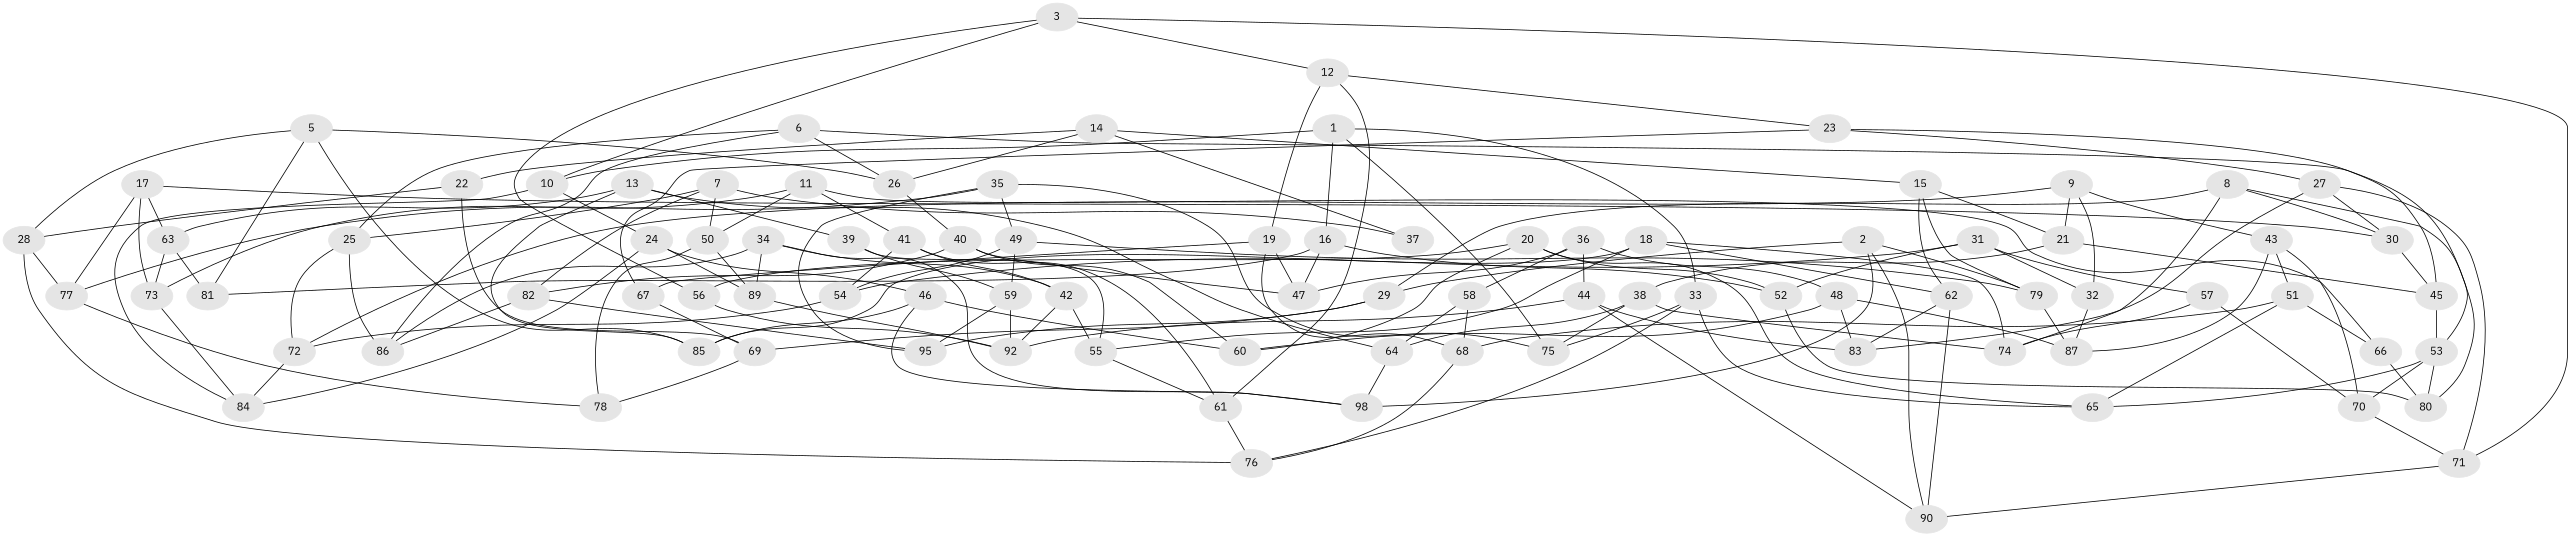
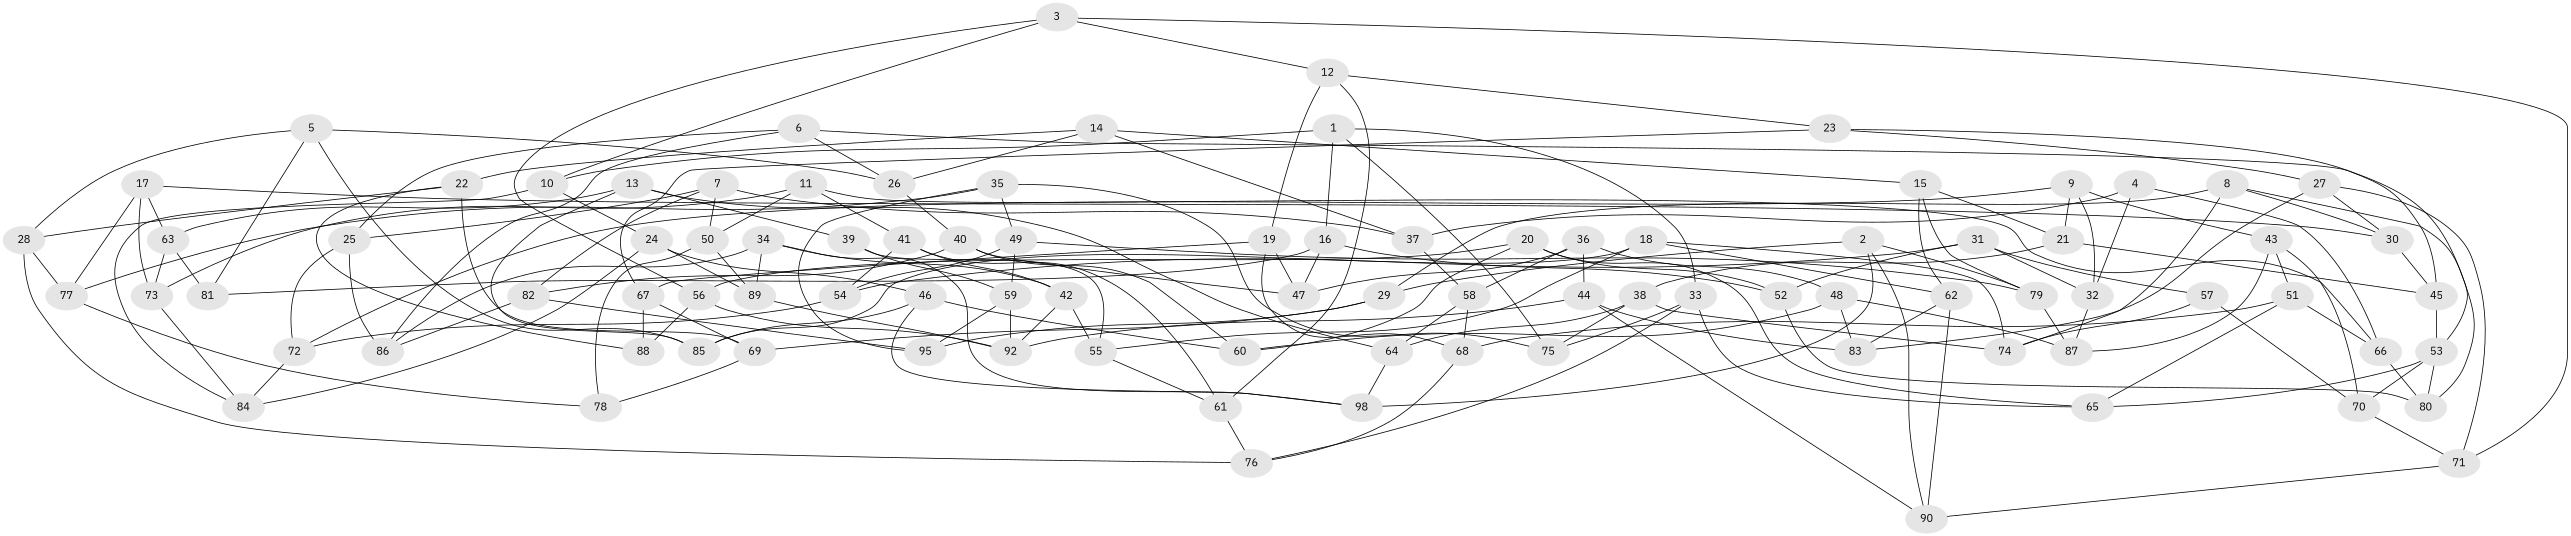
none -> (2135, 184)
none -> (1441, 268)
none -> (643, 352)
